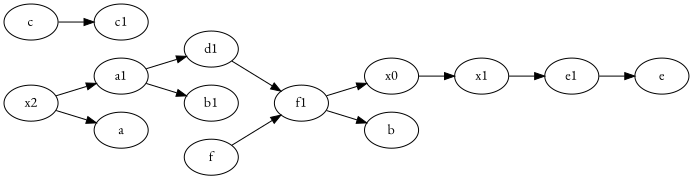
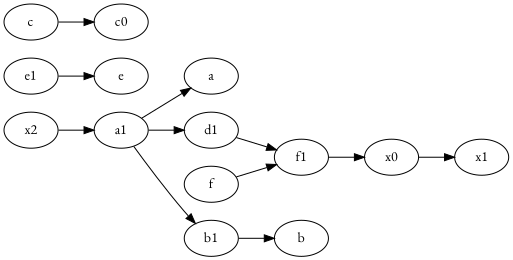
(121, 22) -> (121, 22)
(522, 76) -> none
(71, 115) -> (162, 106)
(342, 115) -> (251, 238)
